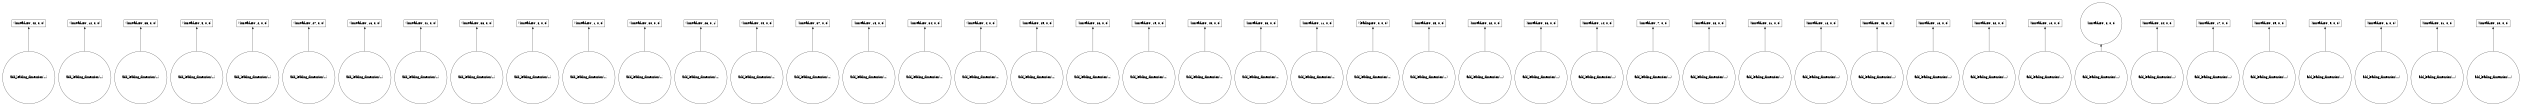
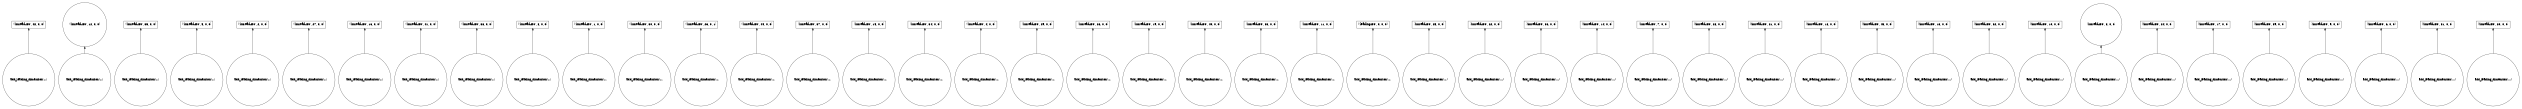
(85, 23) -> (85, 25)
